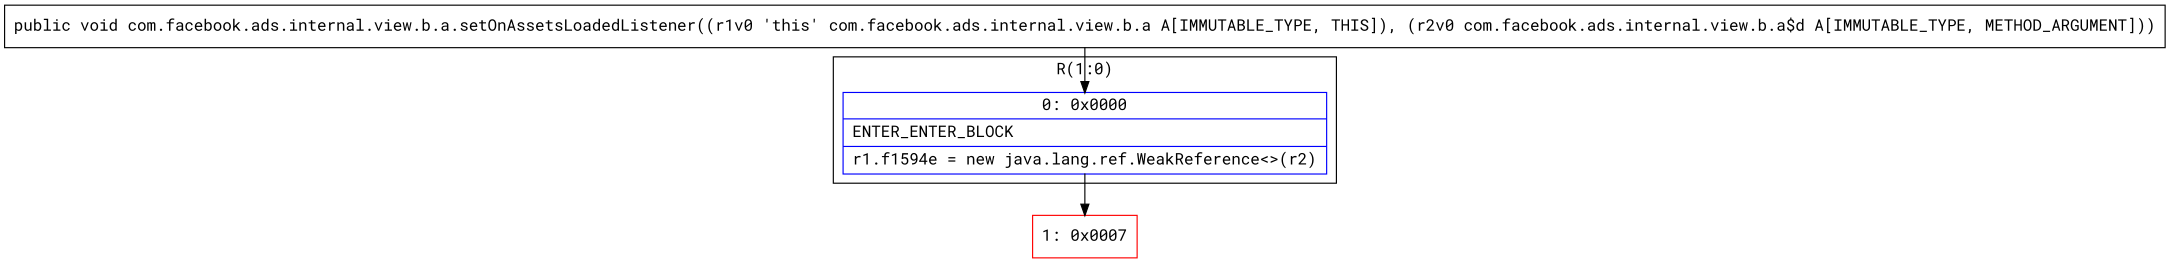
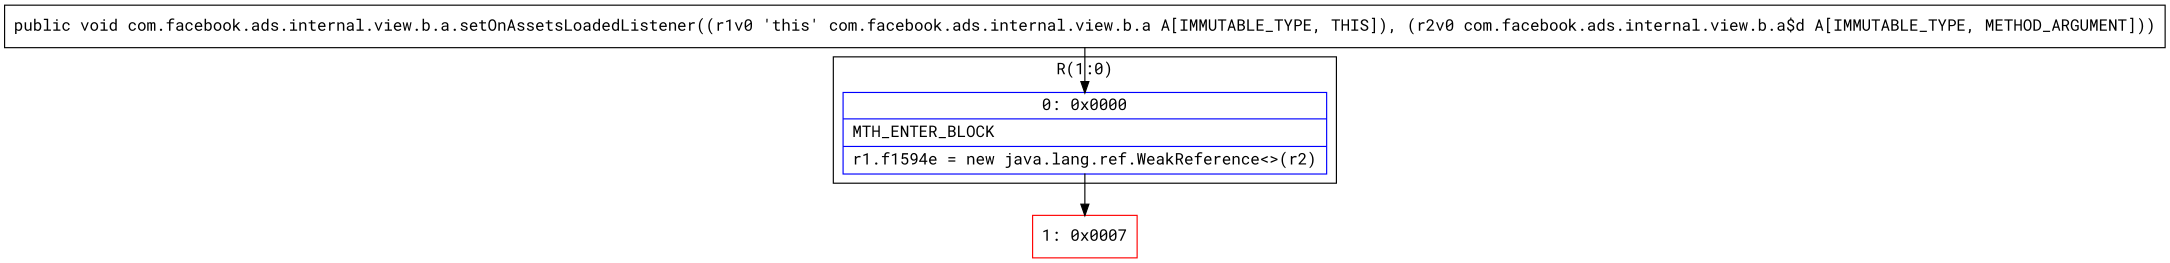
(933, 132) -> (923, 132)
